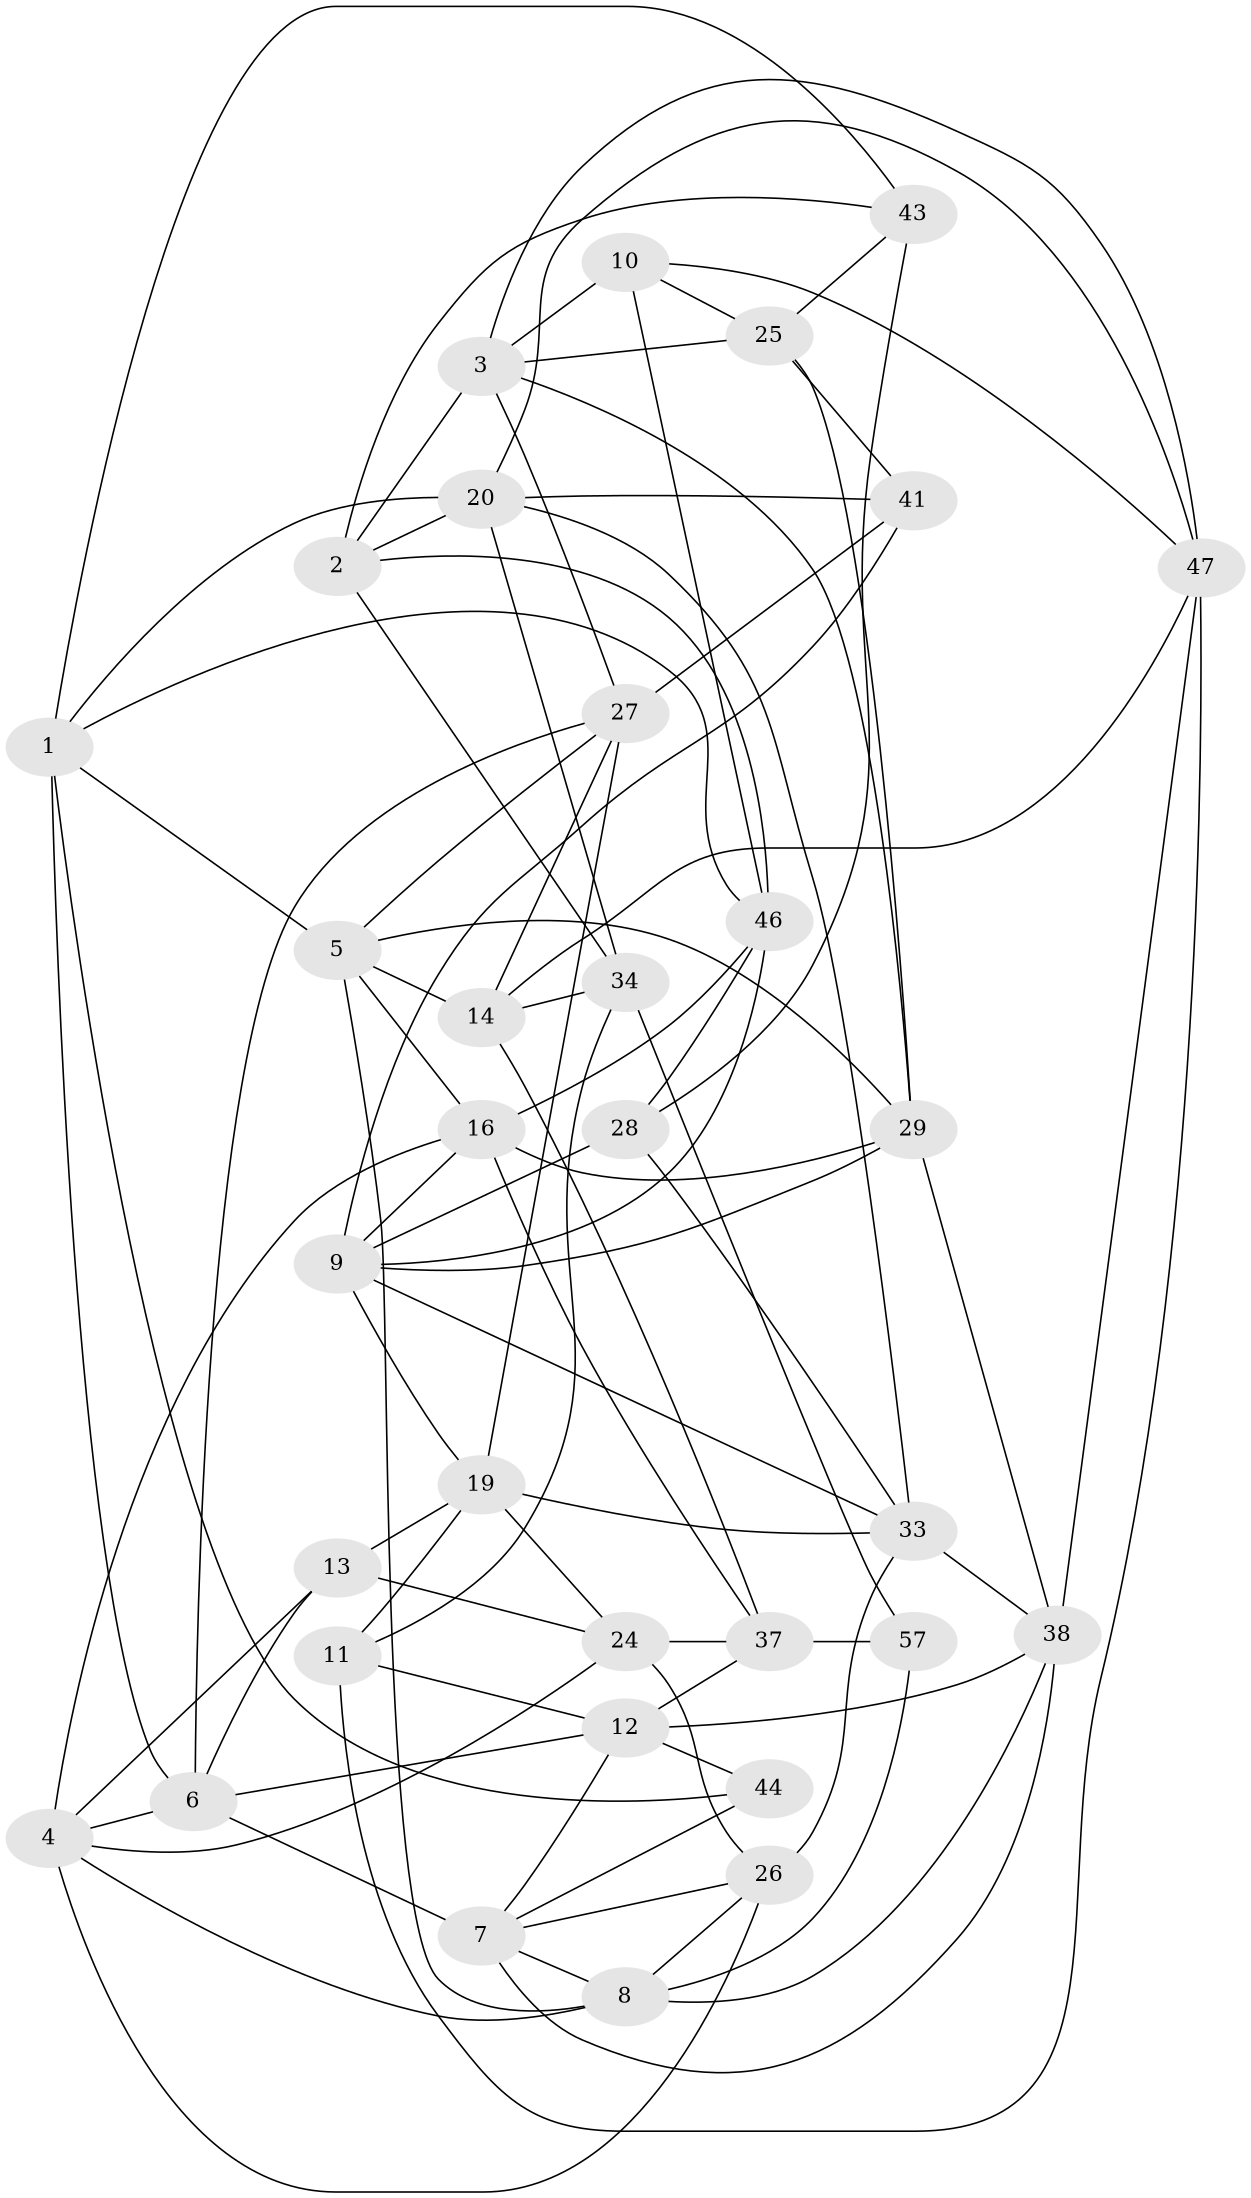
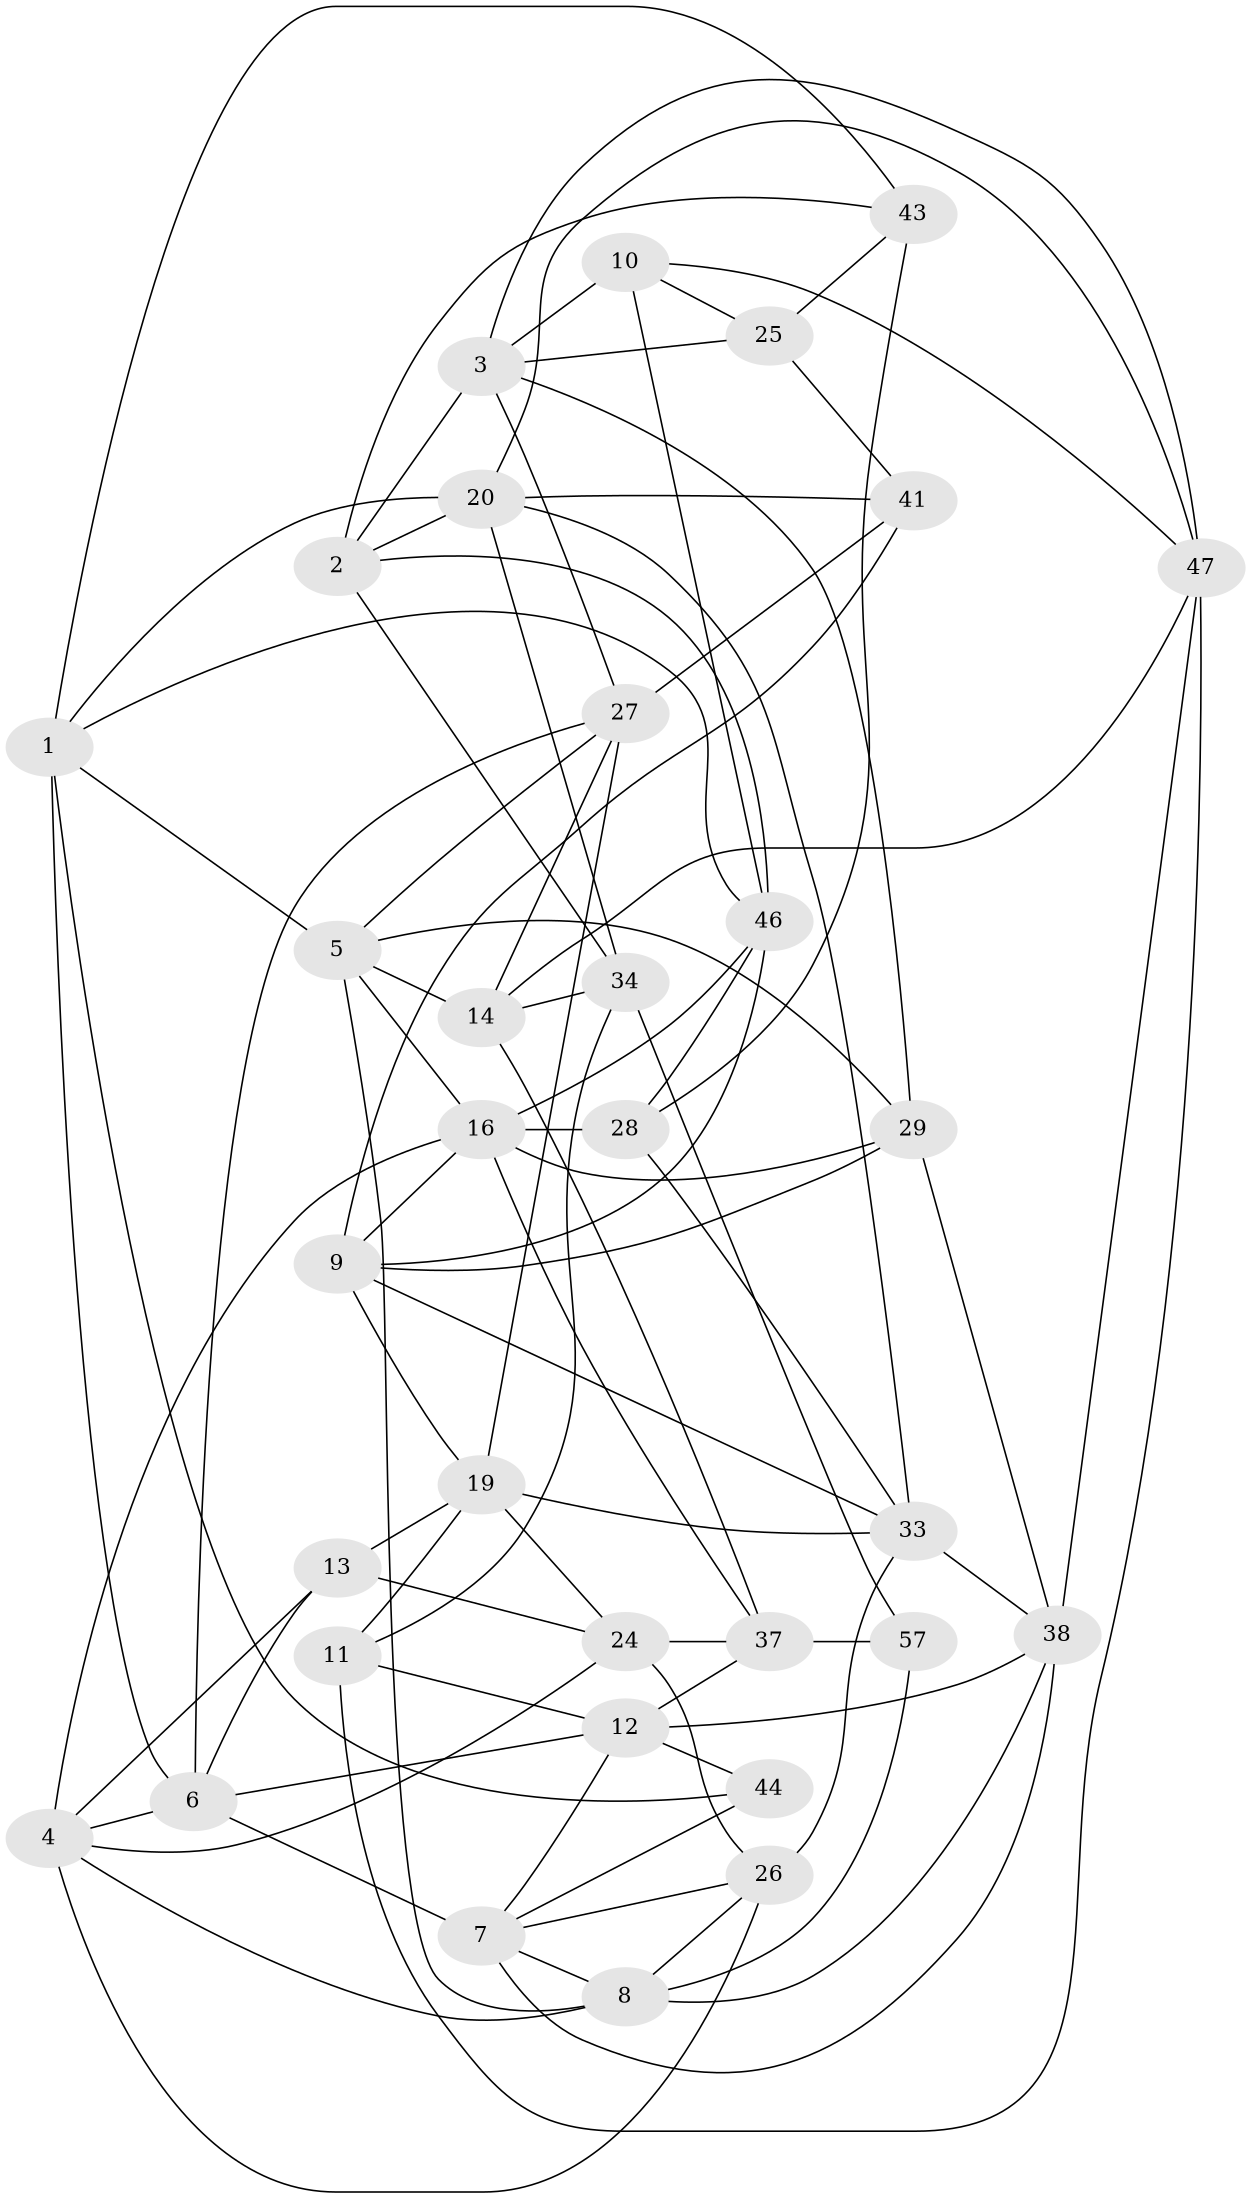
(879, 744) -> none
(482, 1197) -> (558, 1130)
